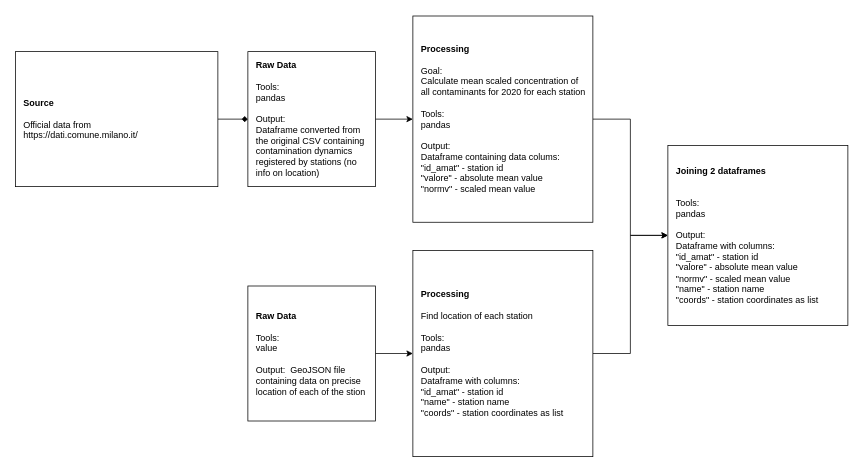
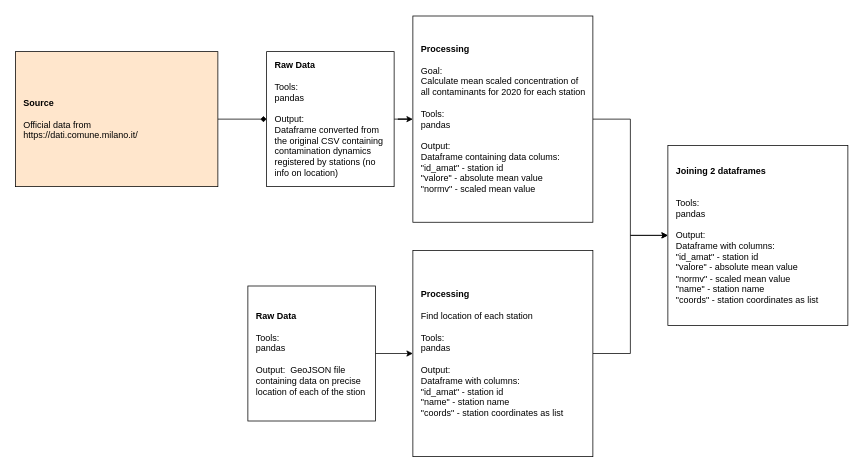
(117, 119) -> (117, 119)
(312, 119) -> (330, 119)
(312, 354) -> (312, 354)
